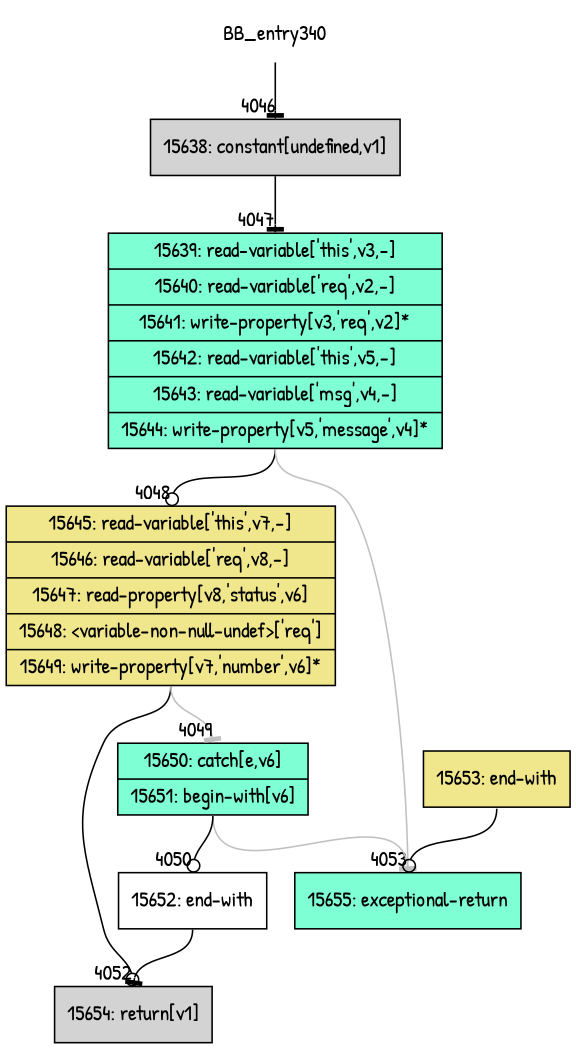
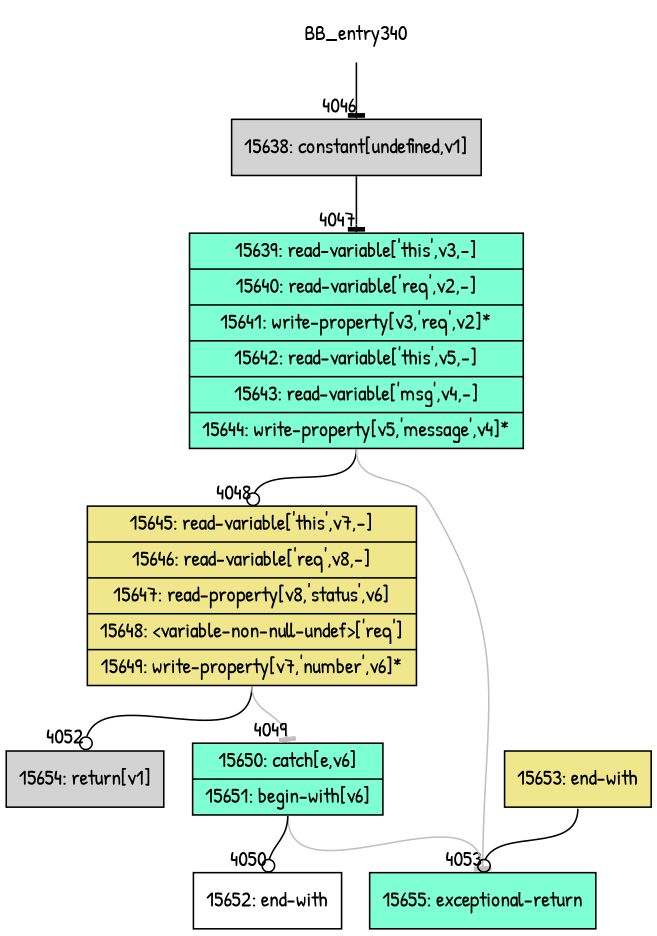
(167, 956) -> none
